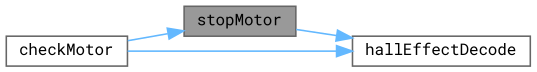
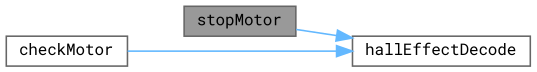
(148, 37) -> none
